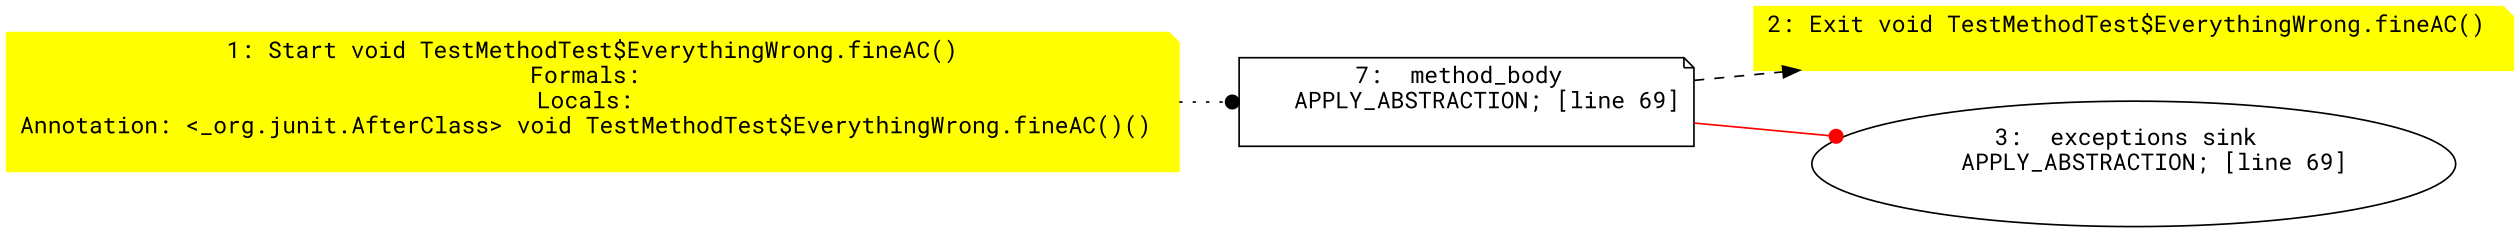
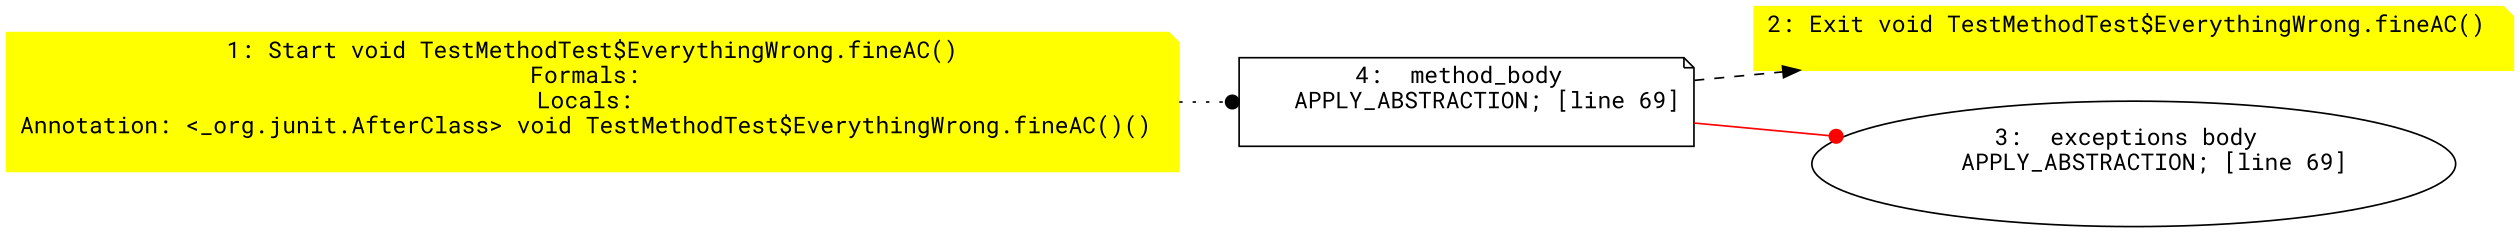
(1467, 102) -> (1467, 102)
(2134, 164) -> (2134, 164)
